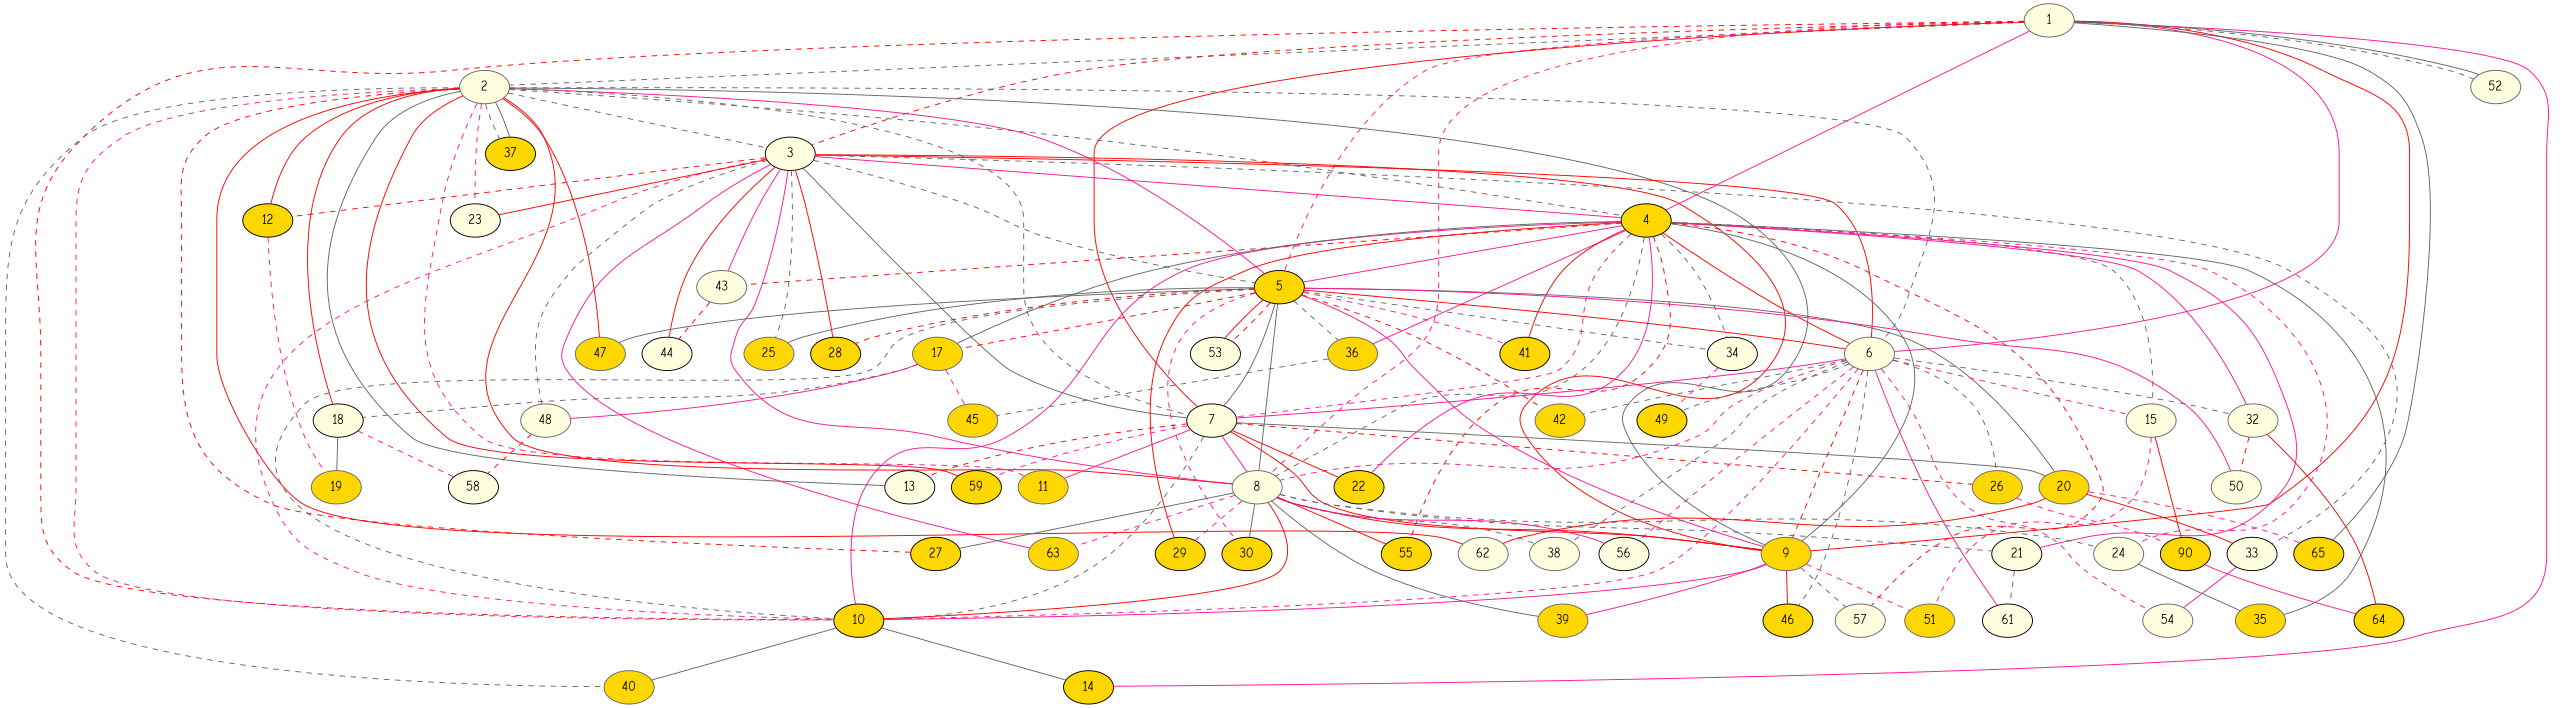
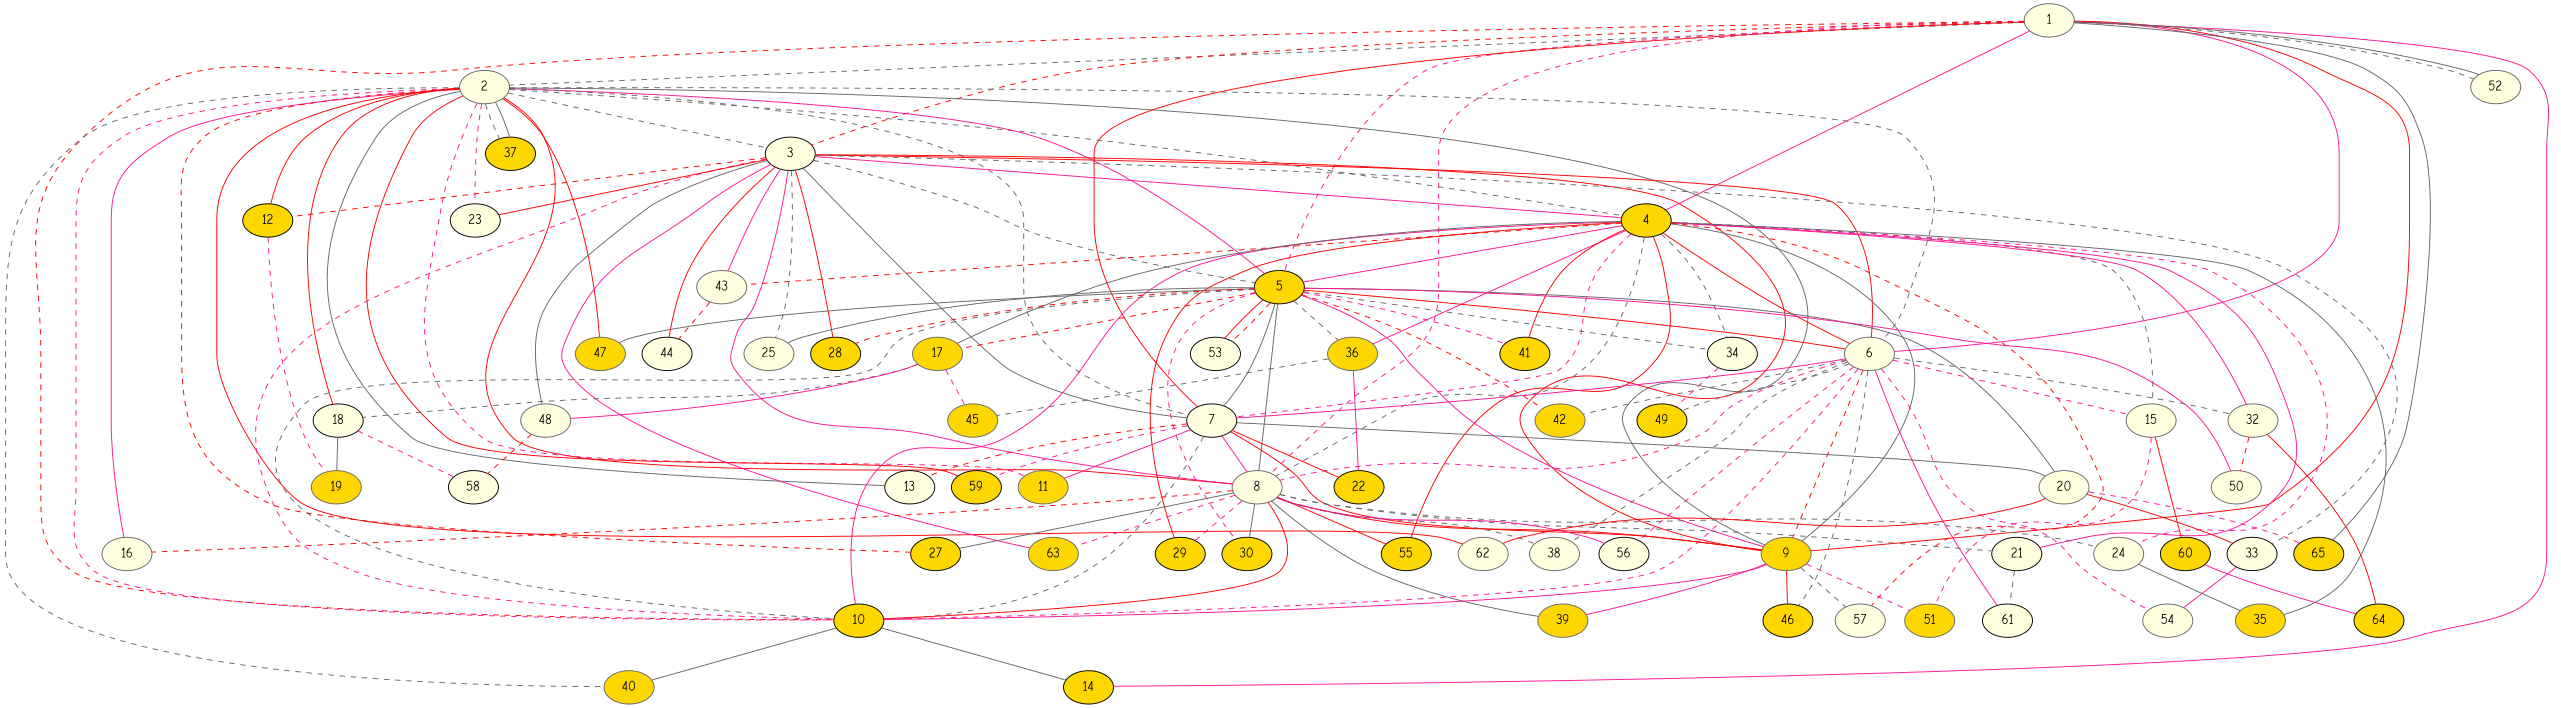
(603, 243) -> (603, 243)
(769, 354) -> (769, 354)
(1625, 369) -> (1356, 421)
(1640, 375) -> (1640, 375)
(1997, 487) -> none
(2064, 487) -> (2064, 487)
none -> (127, 554)
(2185, 554) -> (2185, 554)
